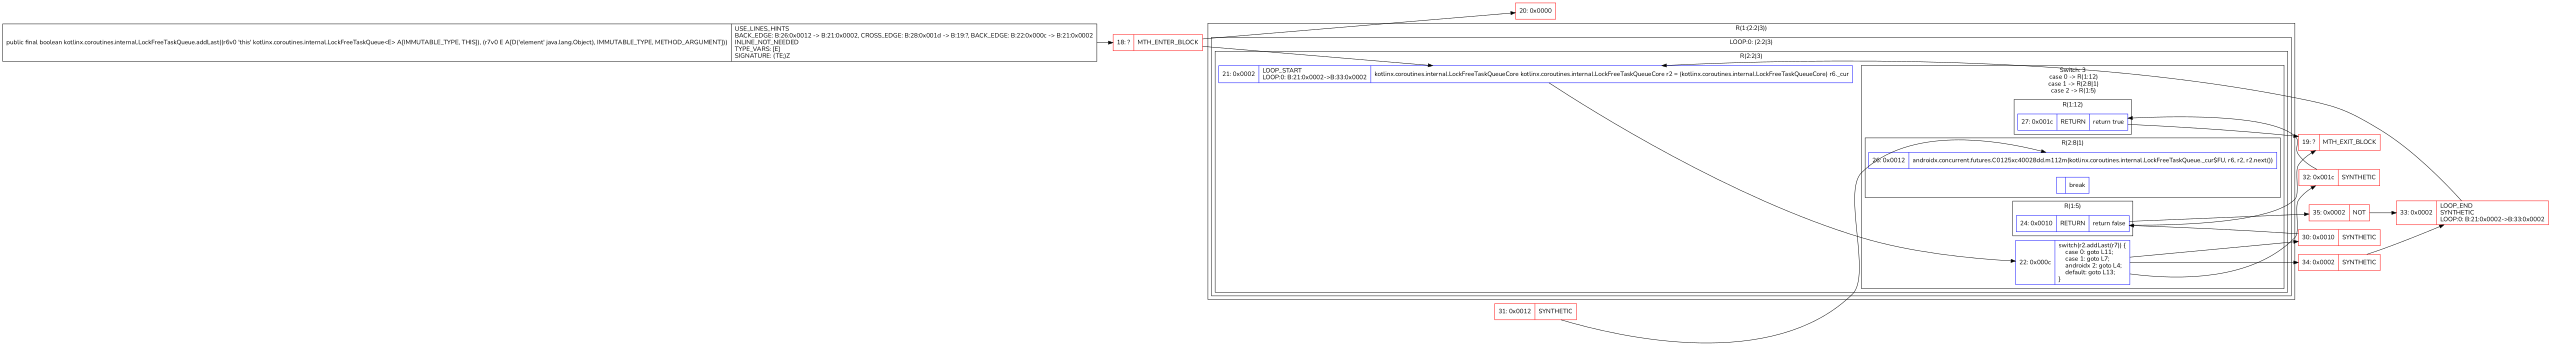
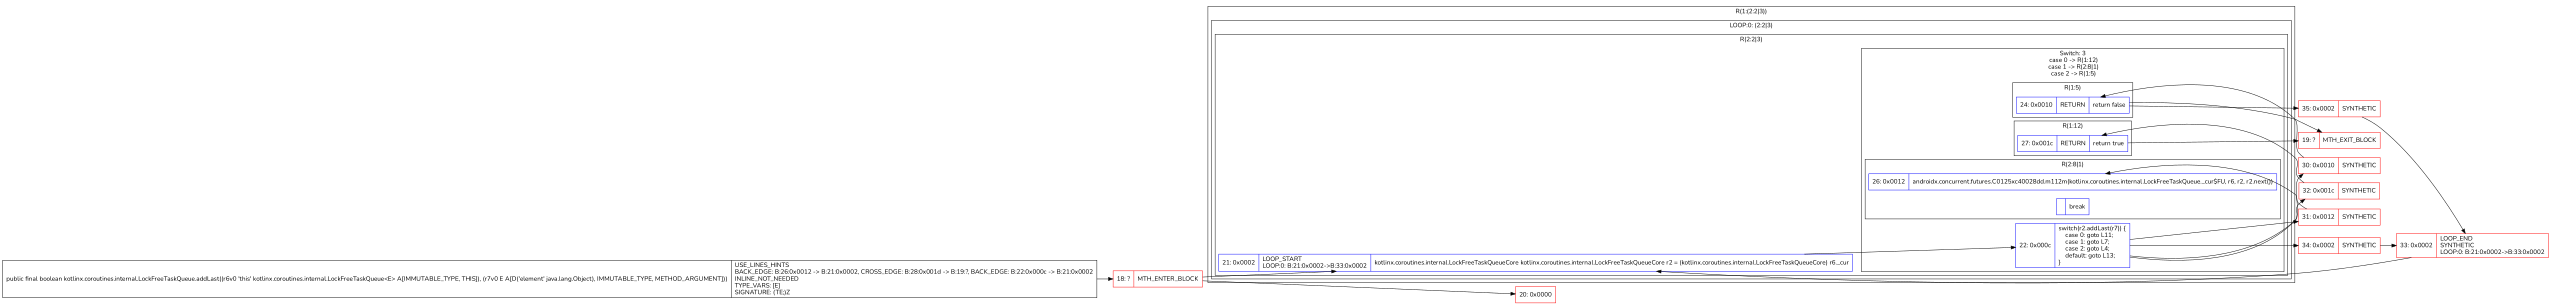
(2359, 213) -> (2359, 109)
none -> (2212, 231)
(2090, 266) -> (2084, 249)
